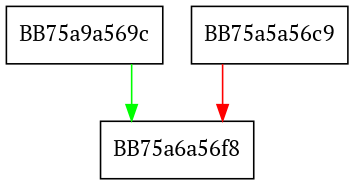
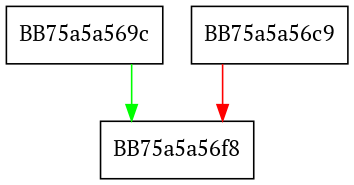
(85, 35) -> (85, 35)
(177, 150) -> (177, 150)
